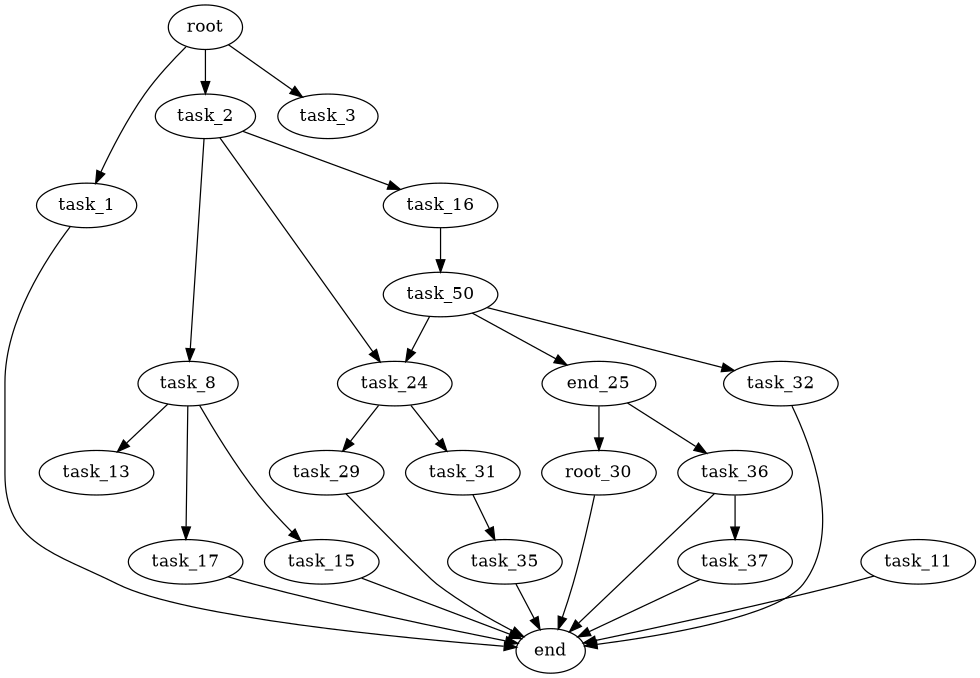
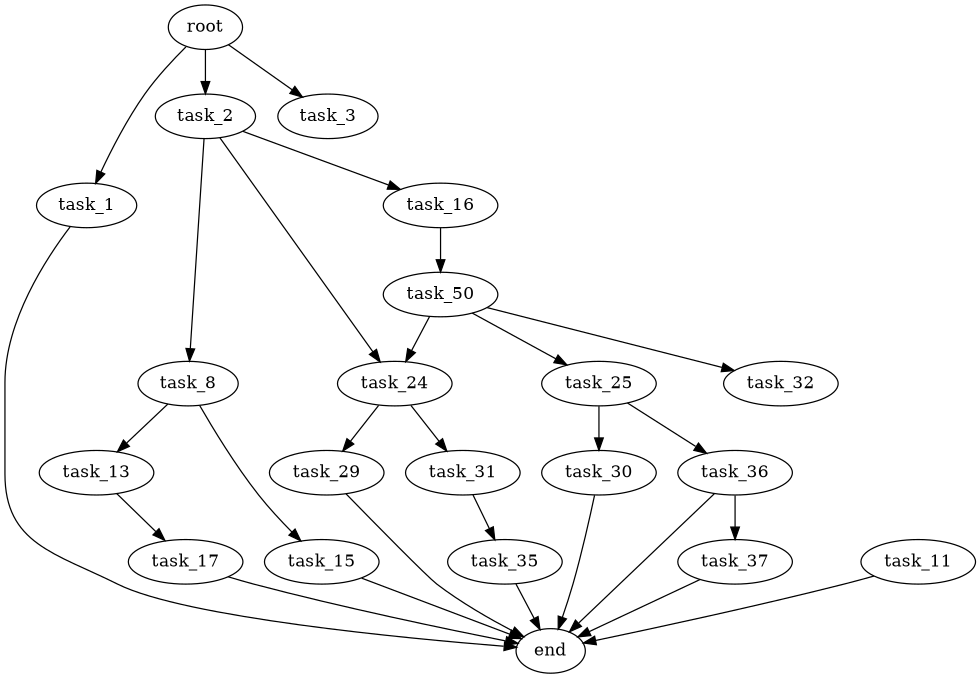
(599, 384) -> (599, 384)
(187, 466) -> (136, 513)
(599, 473) -> (599, 473)
(799, 587) -> none
